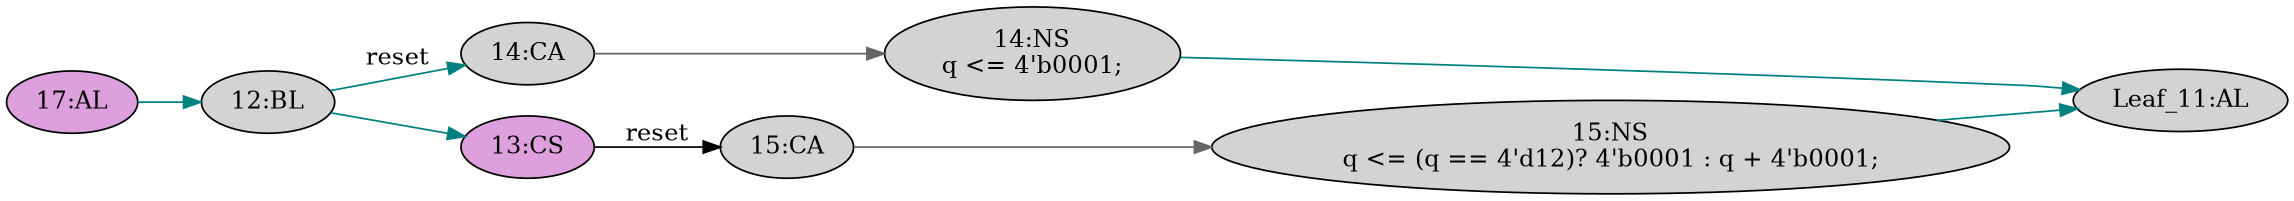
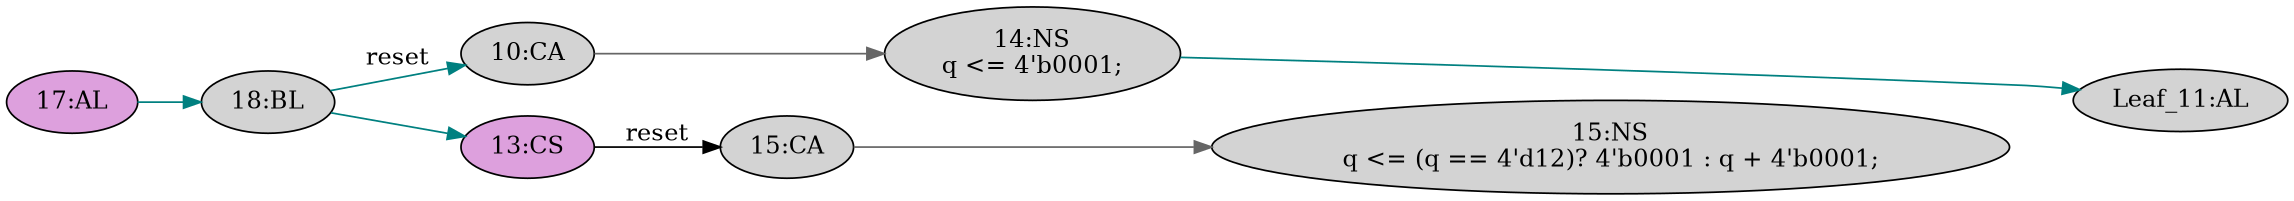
(528, 54) -> (528, 54)
(268, 102) -> (268, 102)
(1998, 115) -> none
